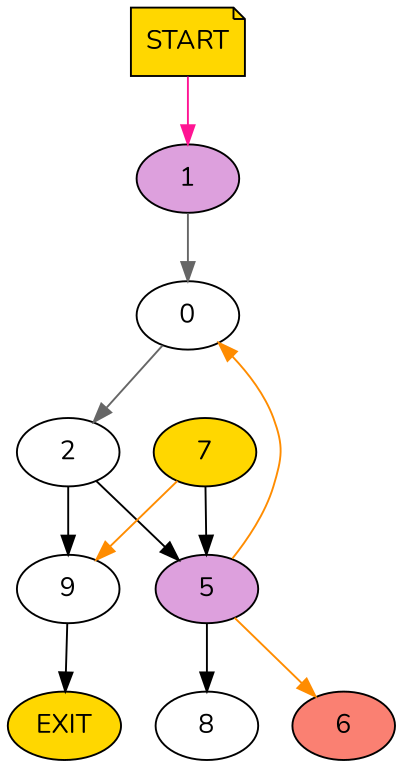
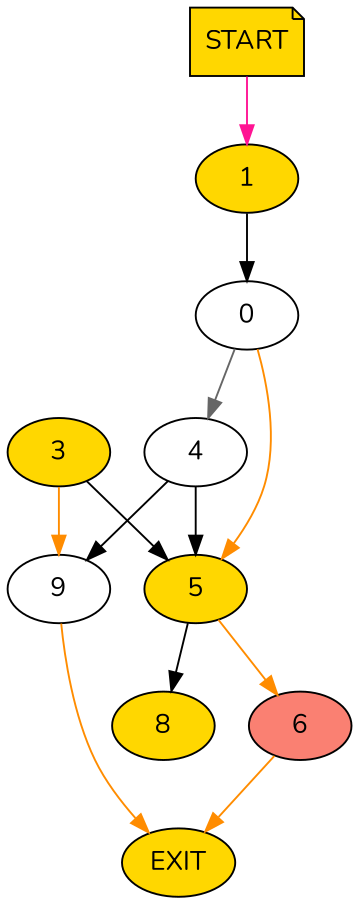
(188, 179) -> (247, 179)
(188, 238) -> (247, 238)
(68, 452) -> (196, 452)
(205, 452) -> (59, 452)
(280, 457) -> (270, 450)
(207, 589) -> (196, 589)
(67, 648) -> (82, 727)
(207, 726) -> (163, 726)
none -> (246, 786)
